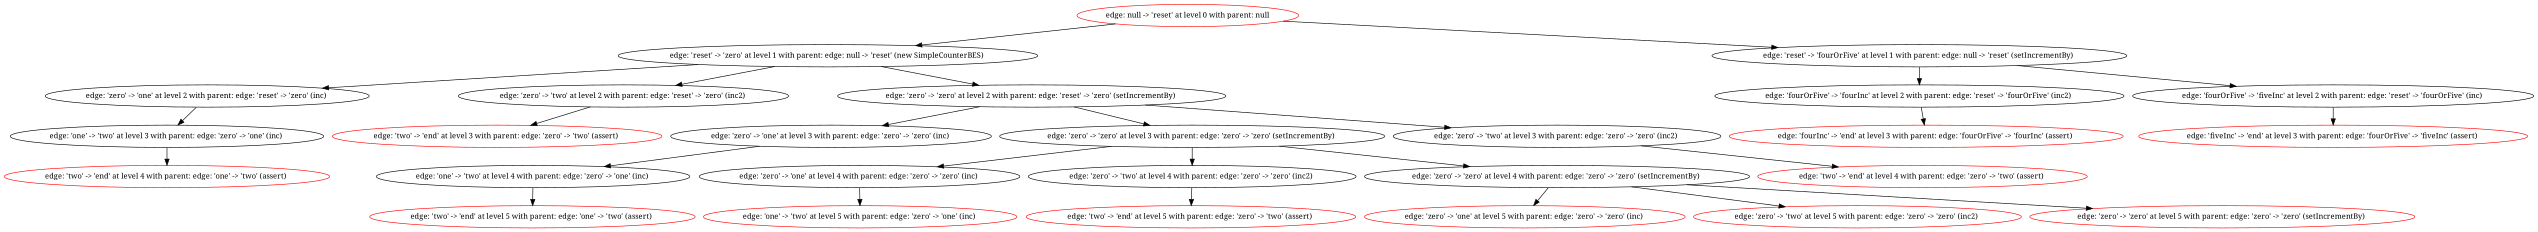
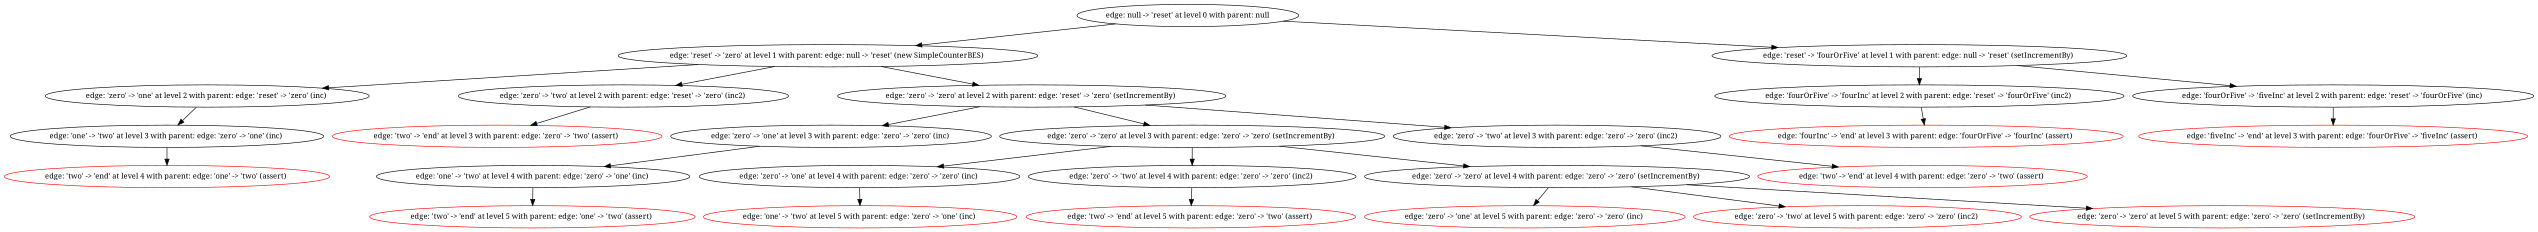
(1188, 15) -> (1188, 15)
